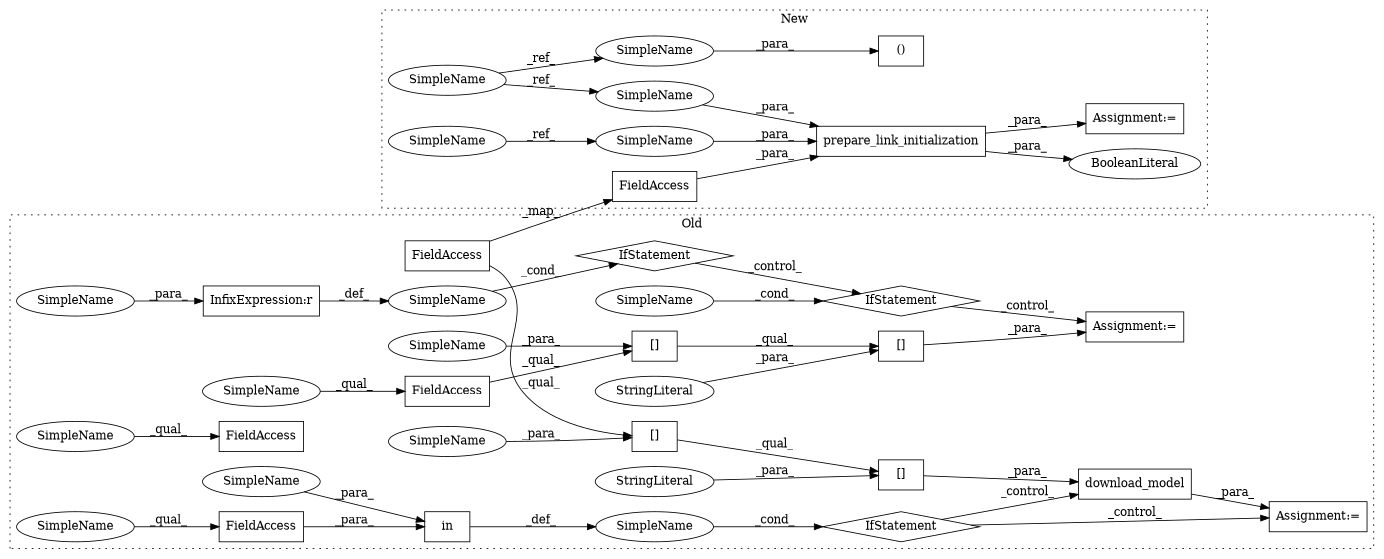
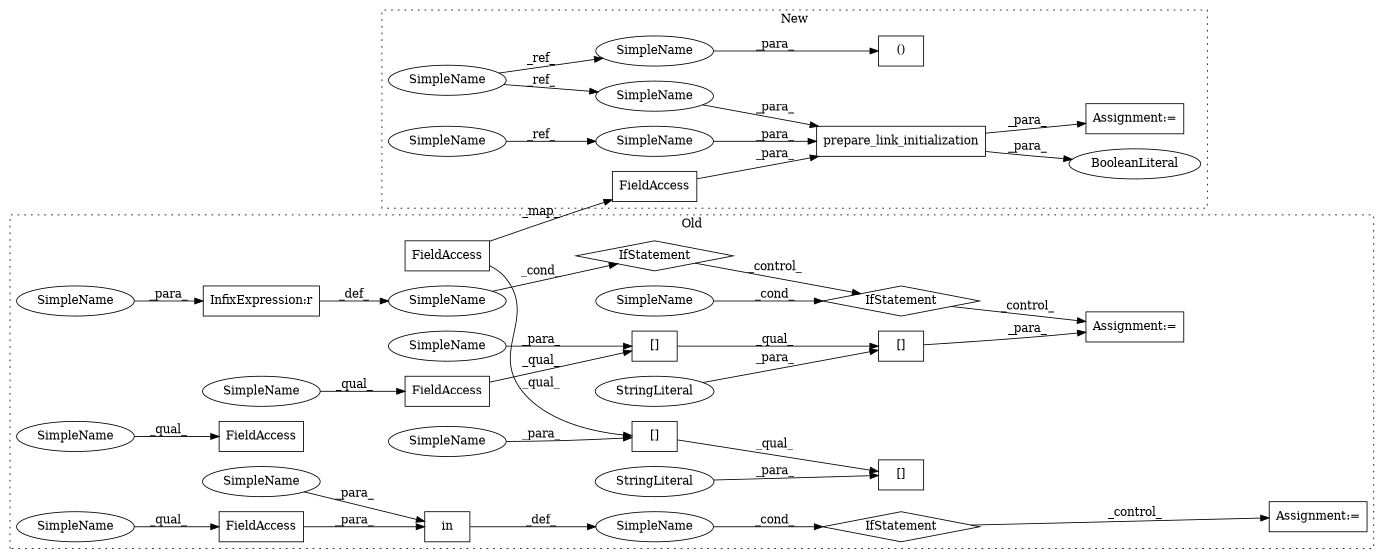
(1135, 484) -> none
